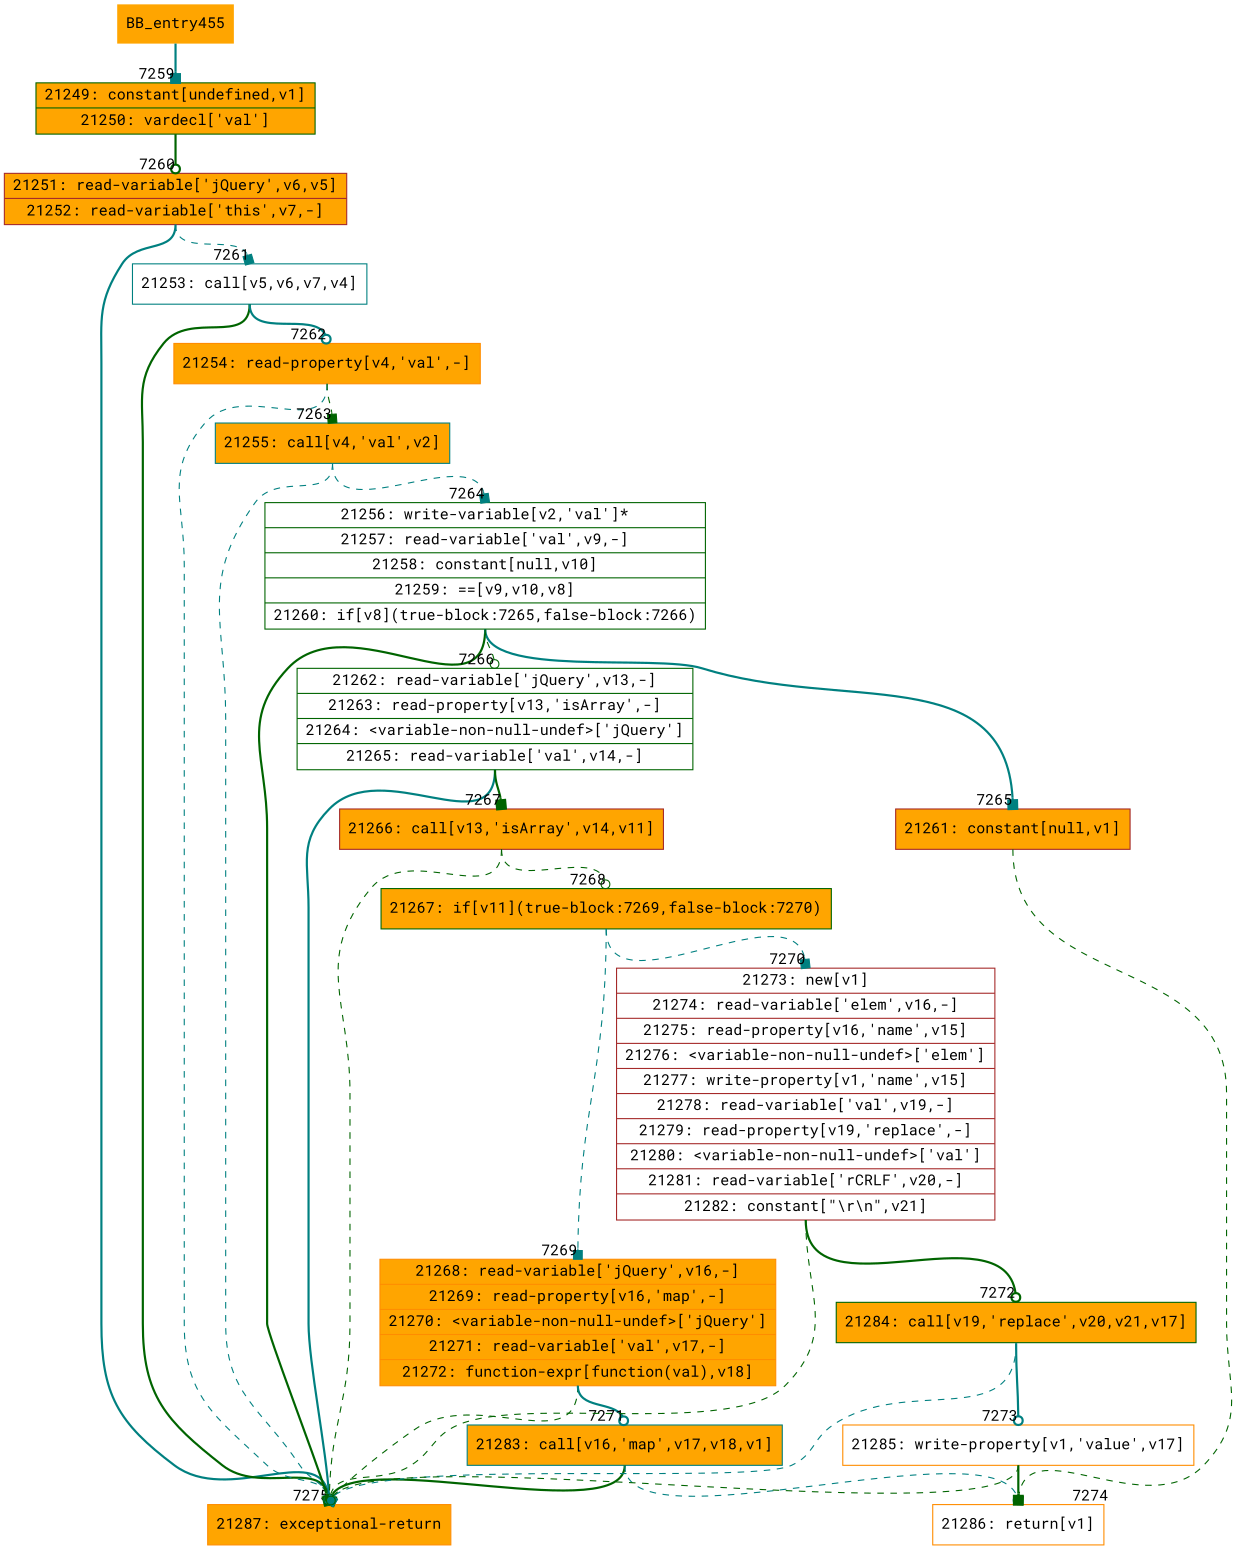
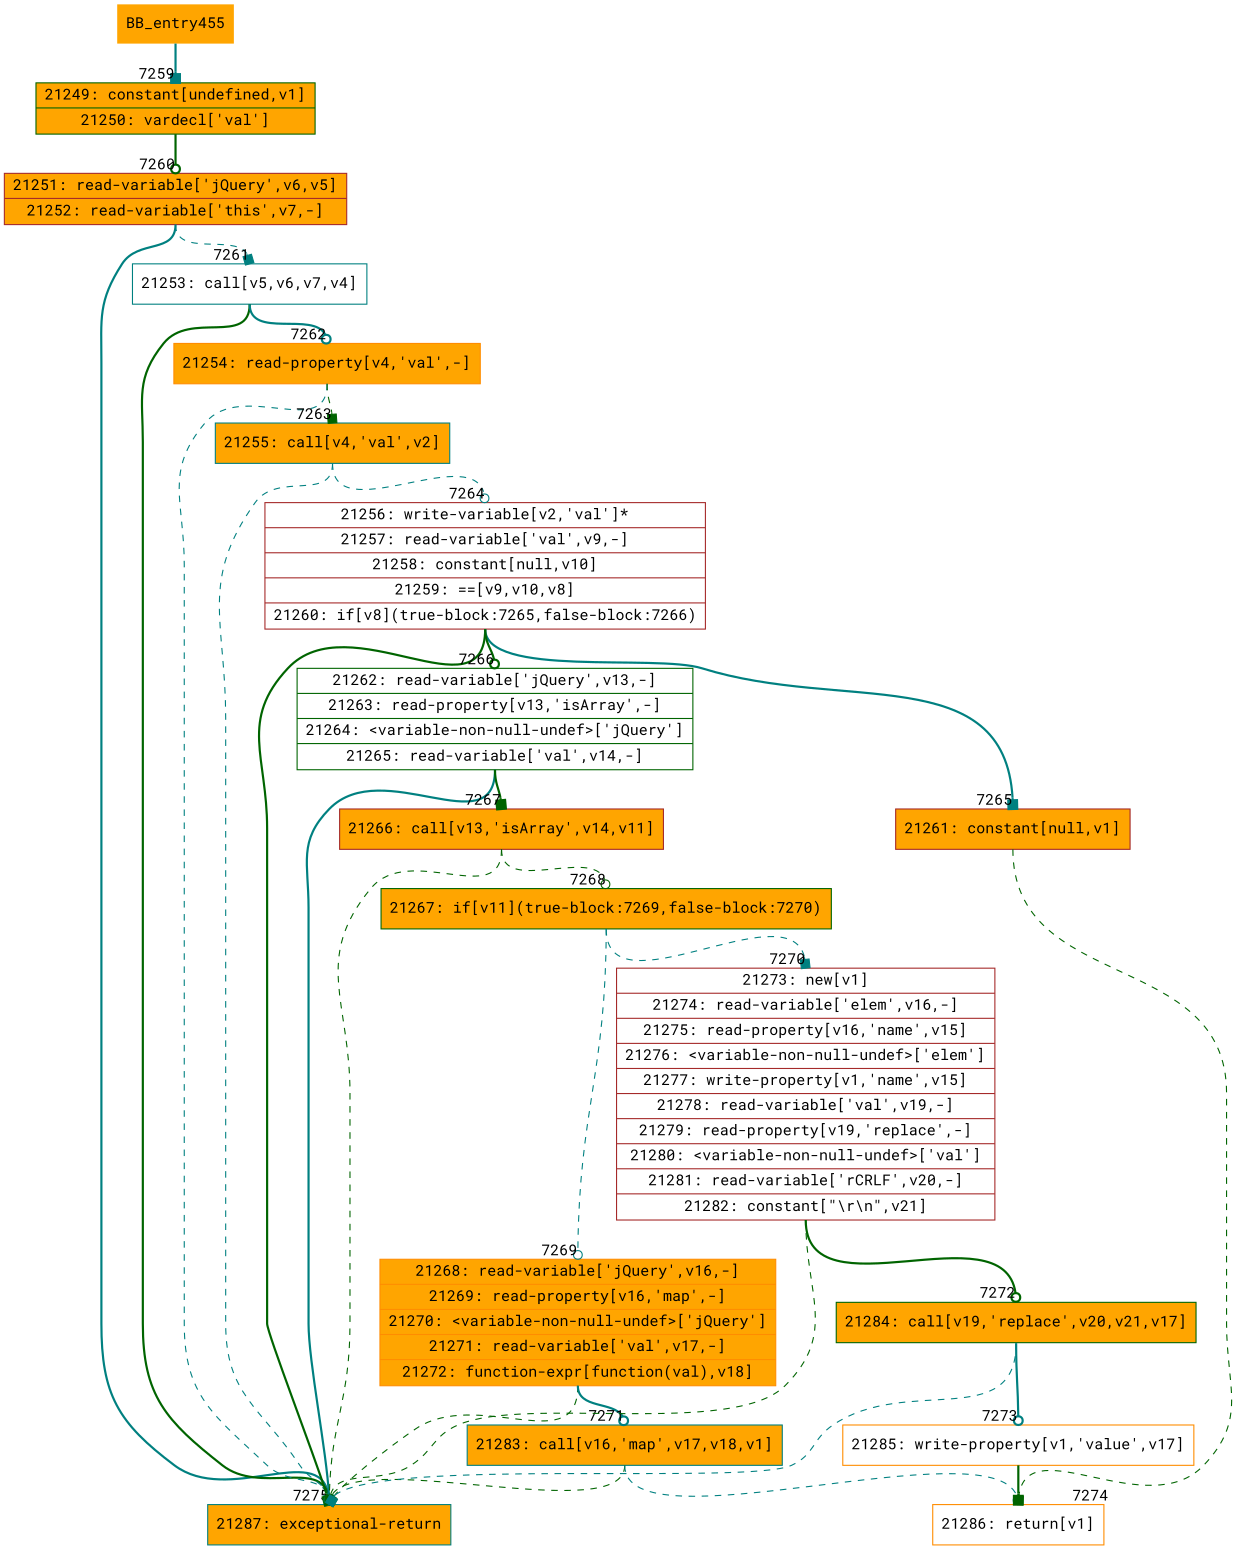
(403, 484) -> (403, 484)
(485, 566) -> (485, 566)
(491, 651) -> (491, 651)
(593, 1089) -> (593, 1089)
(482, 1485) -> (482, 1485)
(678, 1485) -> none
(329, 1525) -> (329, 1525)
